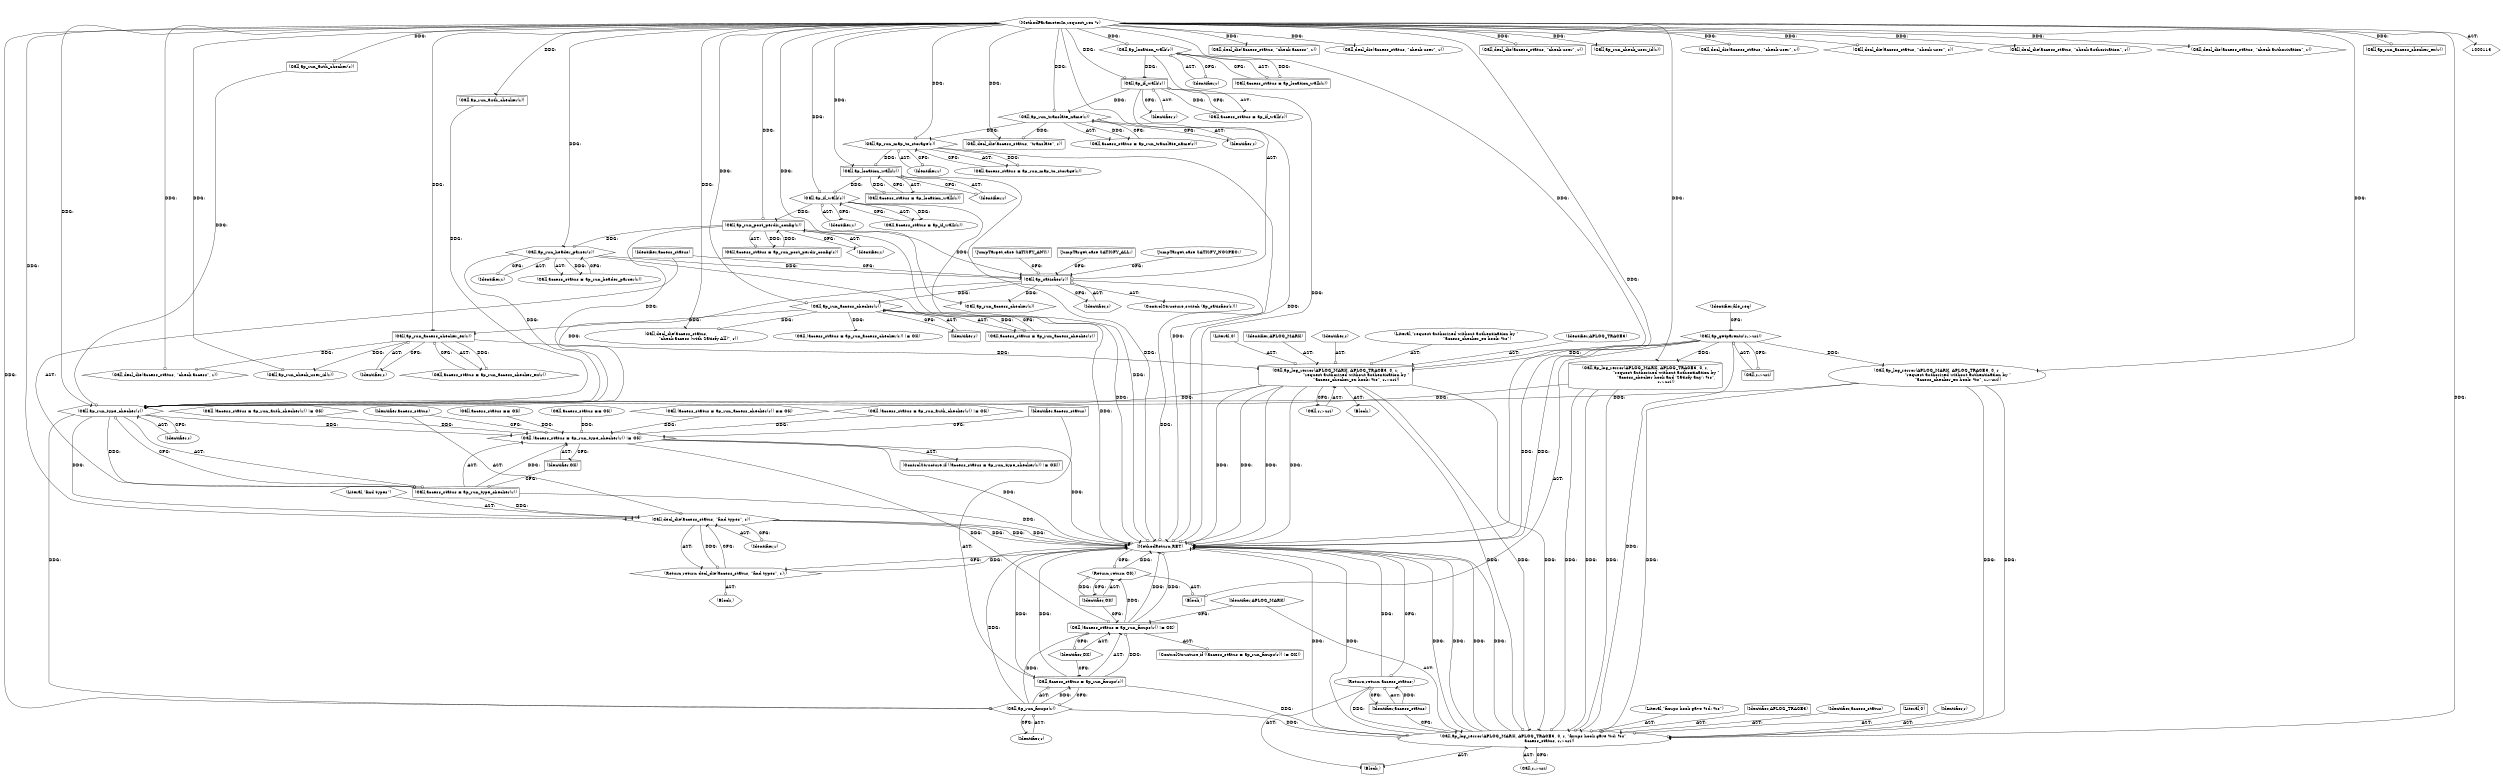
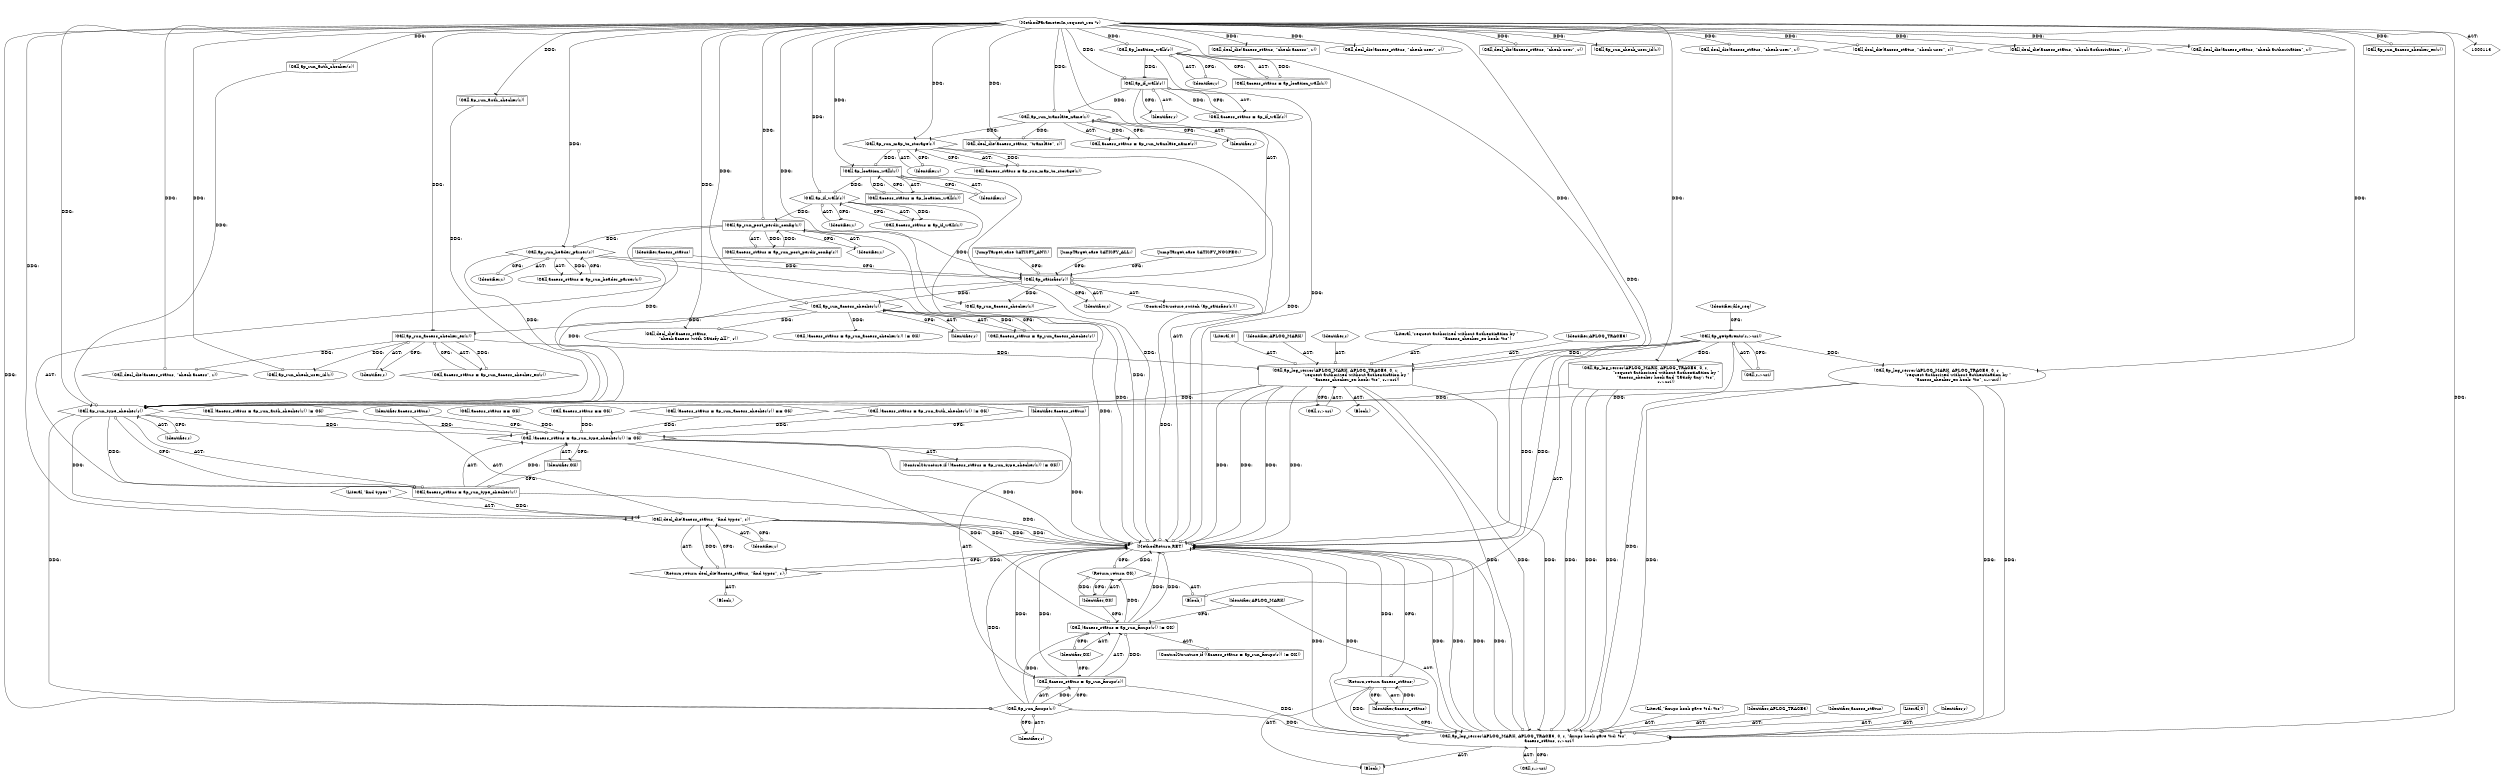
(932, 56) -> (932, 56)
(1179, 336) -> (1179, 336)
